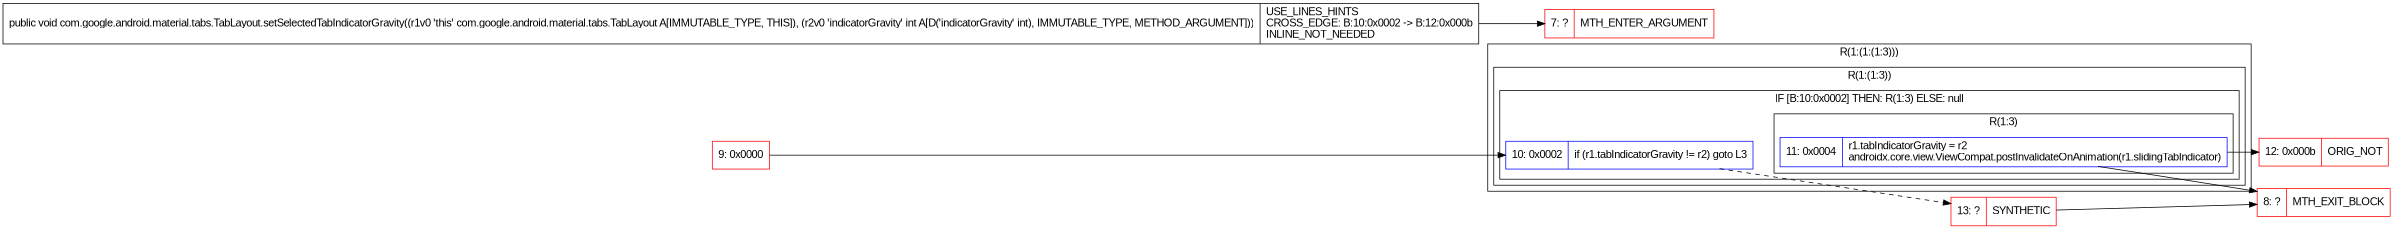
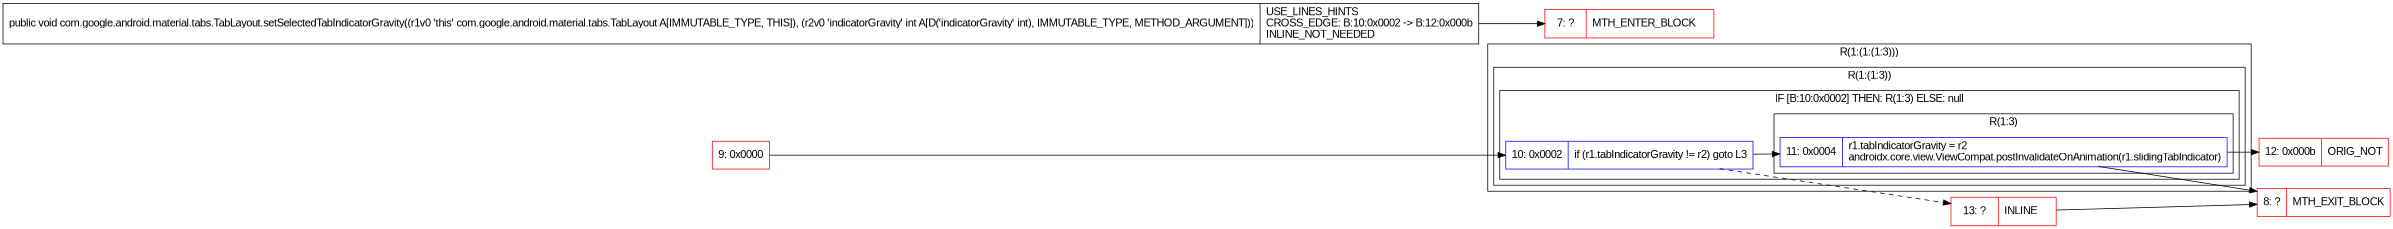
(1644, 23) -> (1644, 23)
none -> (1763, 154)
(2021, 211) -> (2021, 211)
